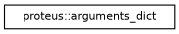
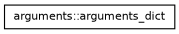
(90, 17) -> (90, 17)
